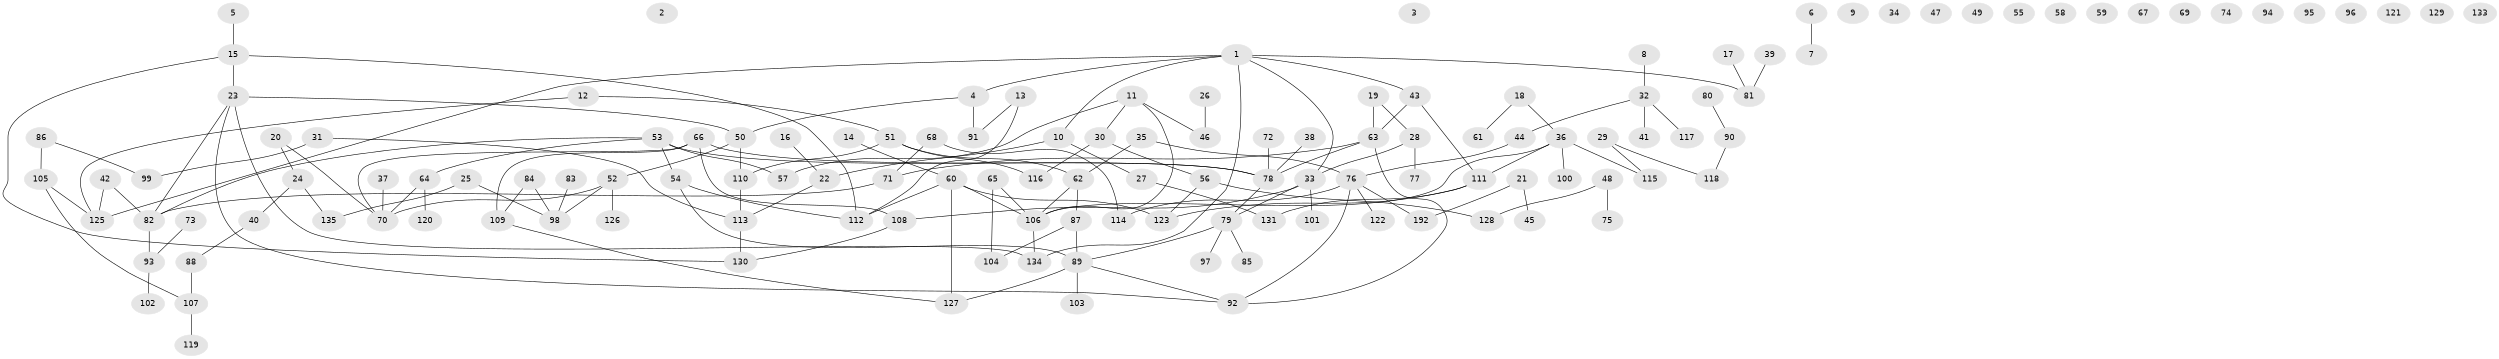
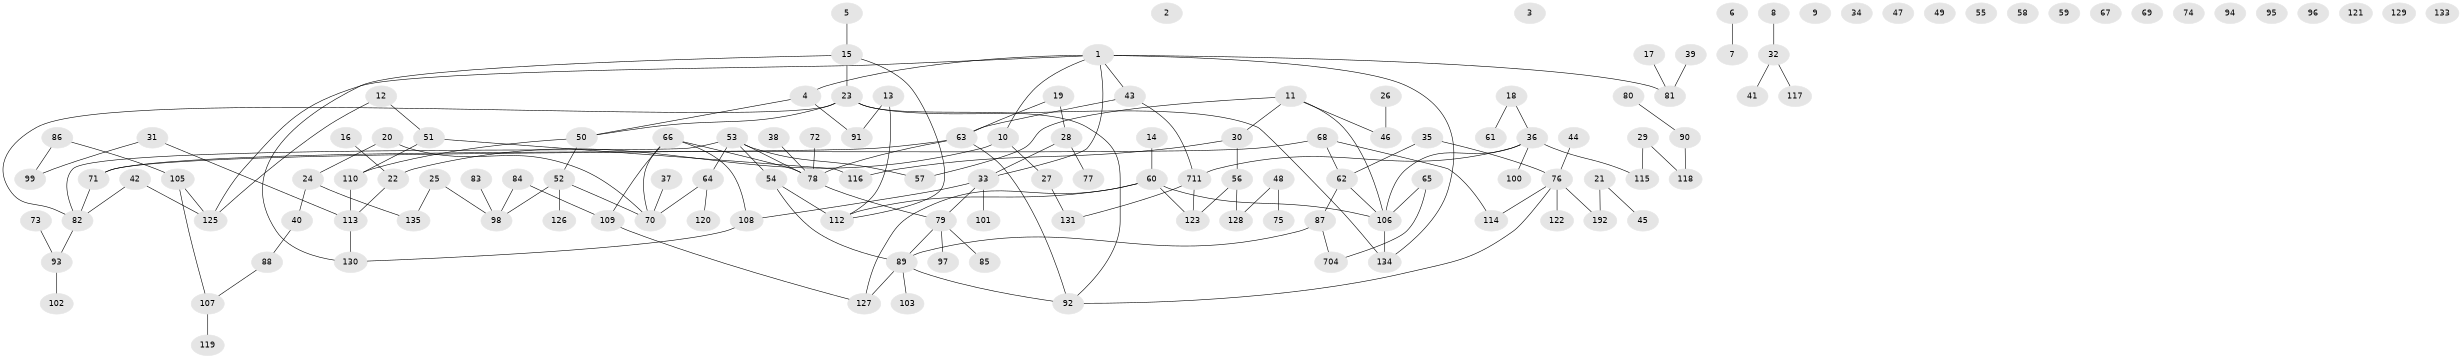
(1580, 114) -> none
(989, 159) -> (1334, 161)
(1480, 179) -> (1195, 179)
(991, 262) -> (1331, 262)
